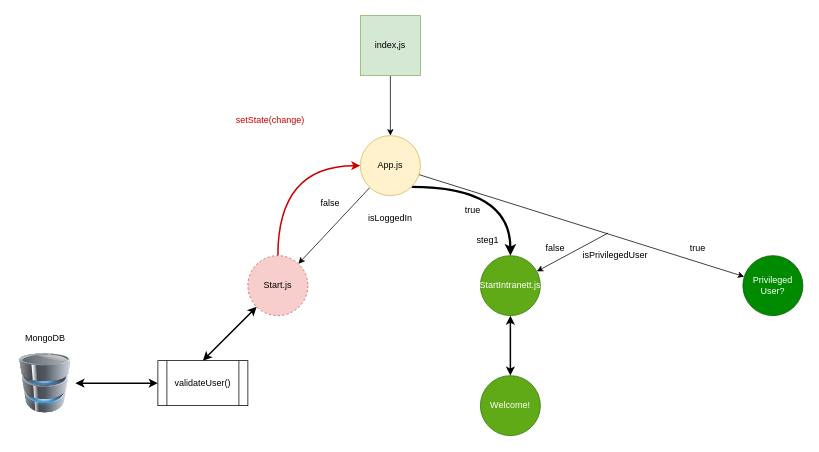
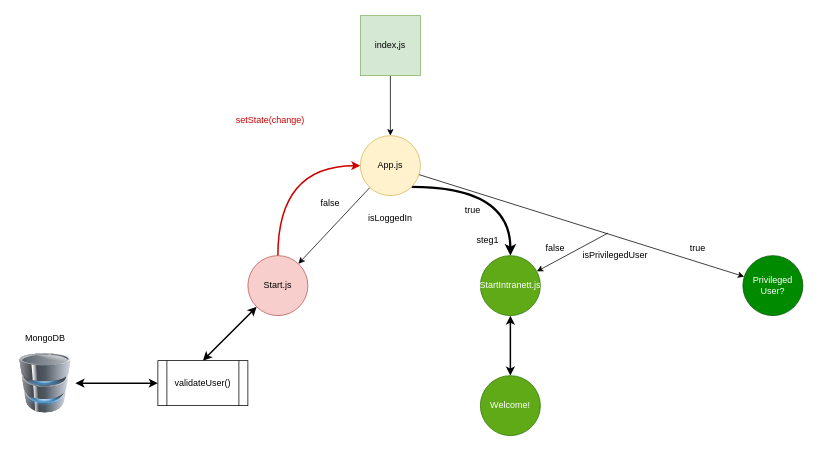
(278, 285) -> (278, 285)
